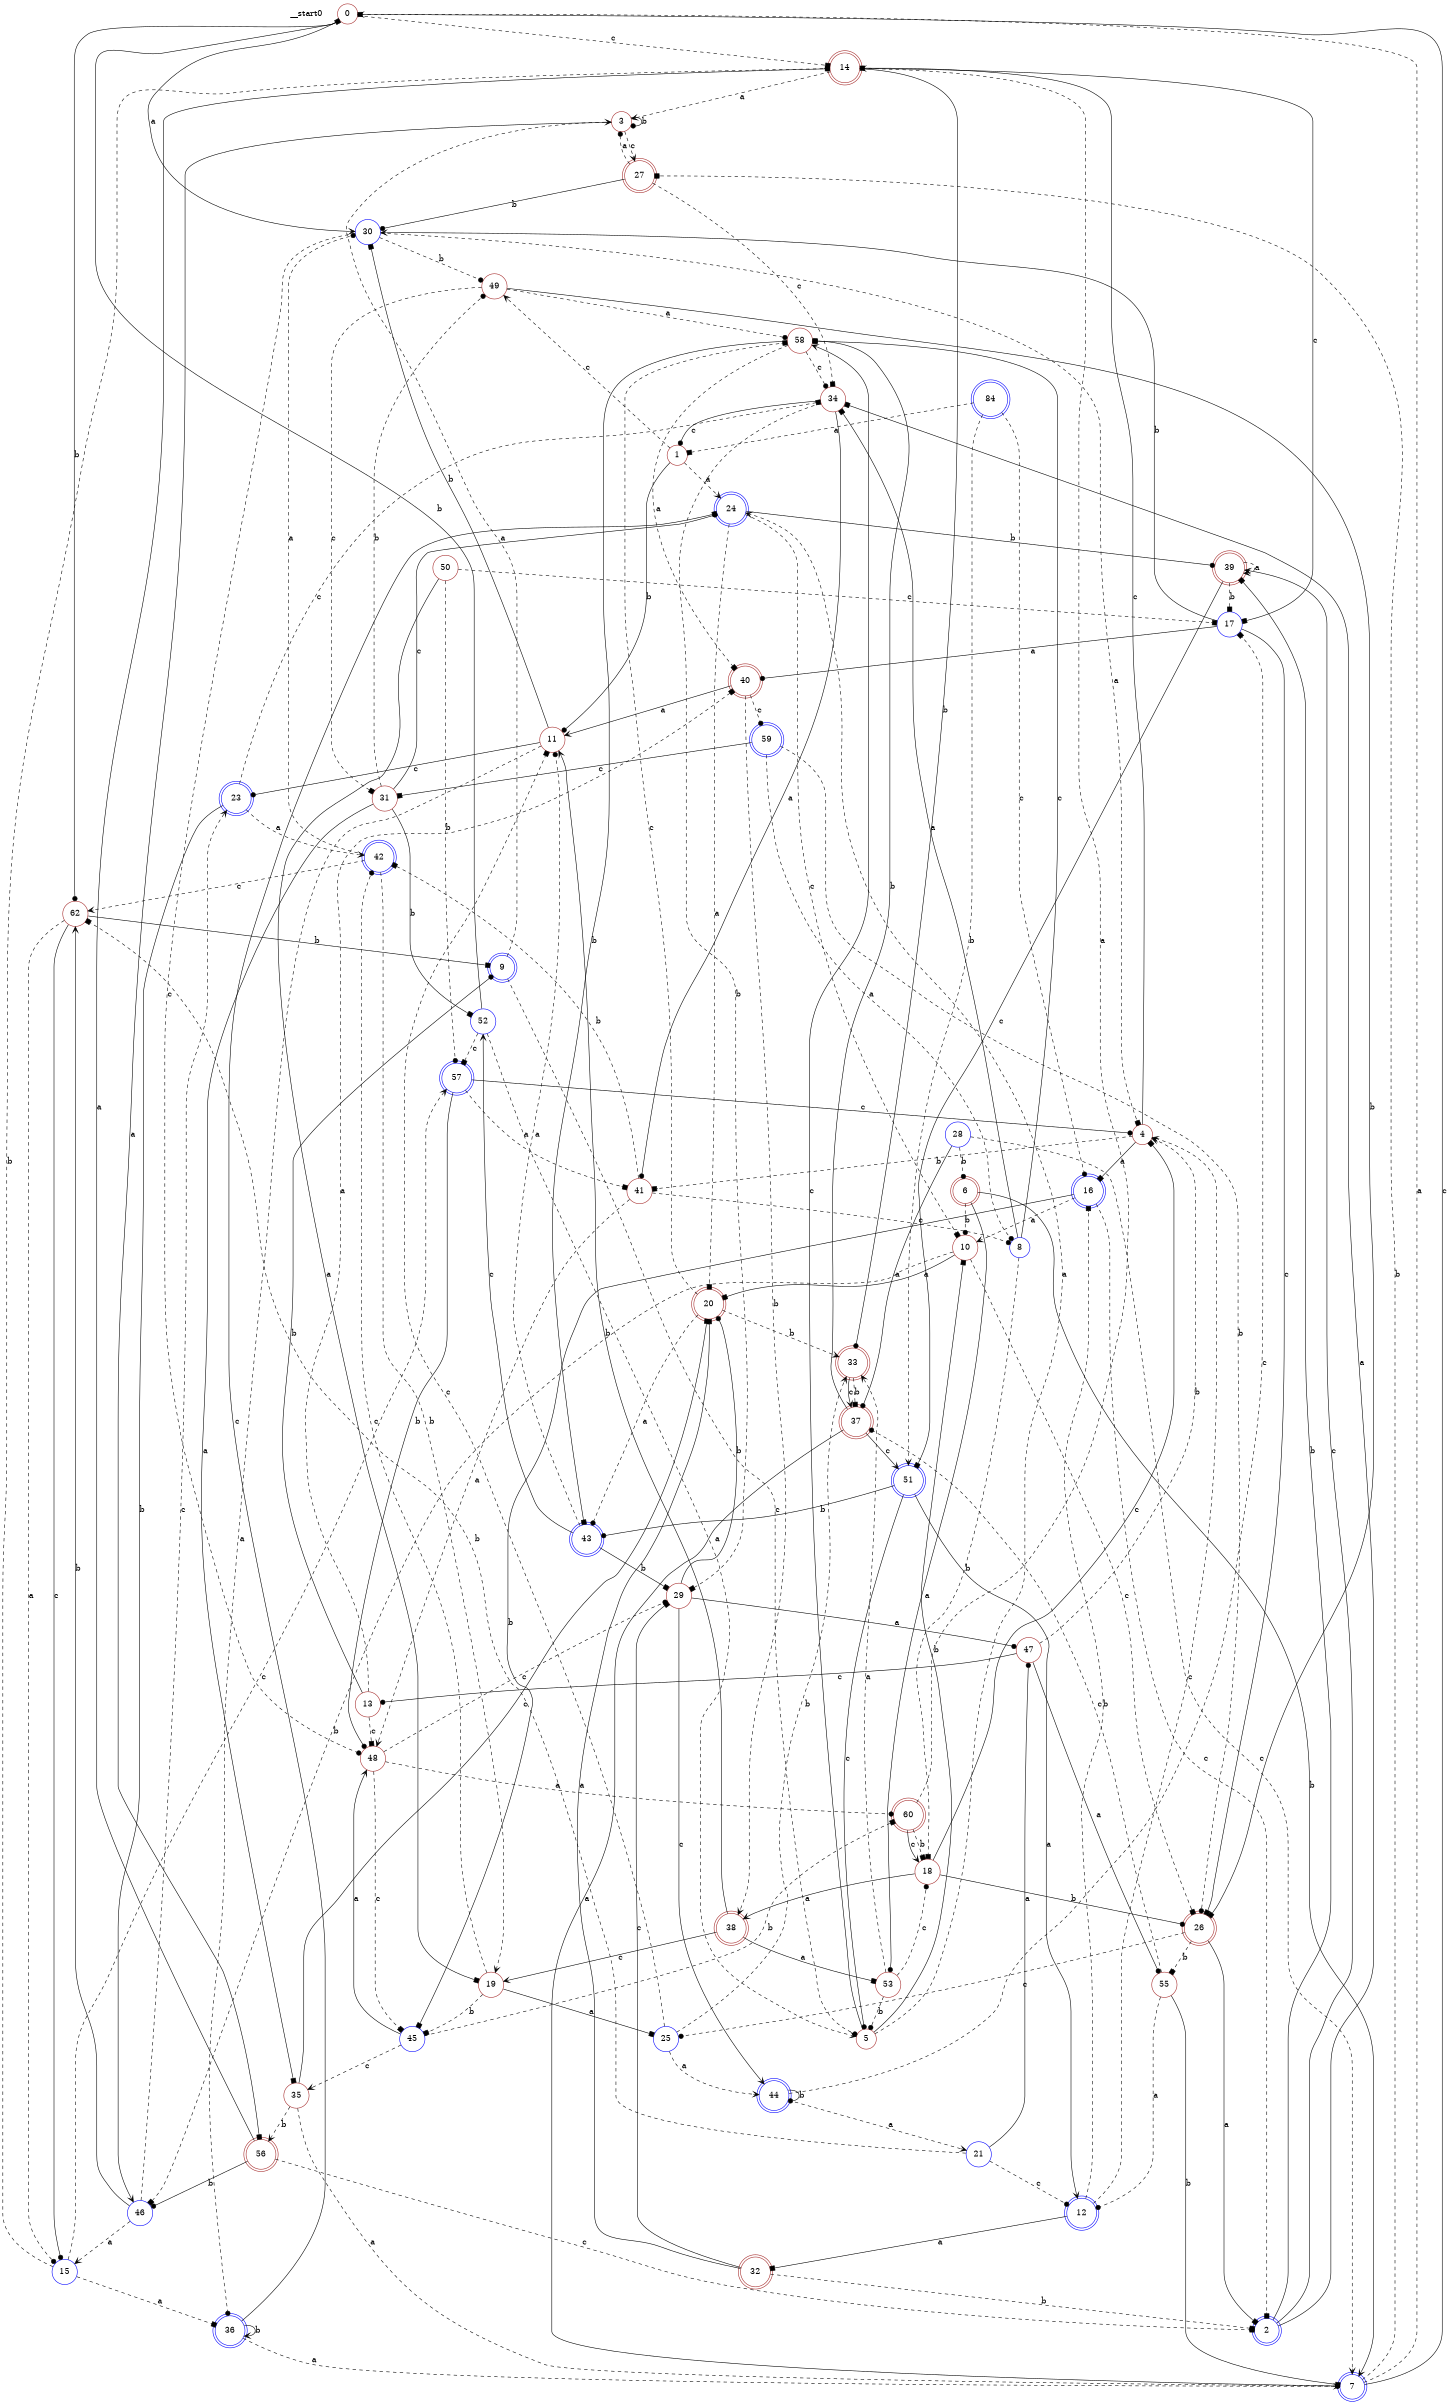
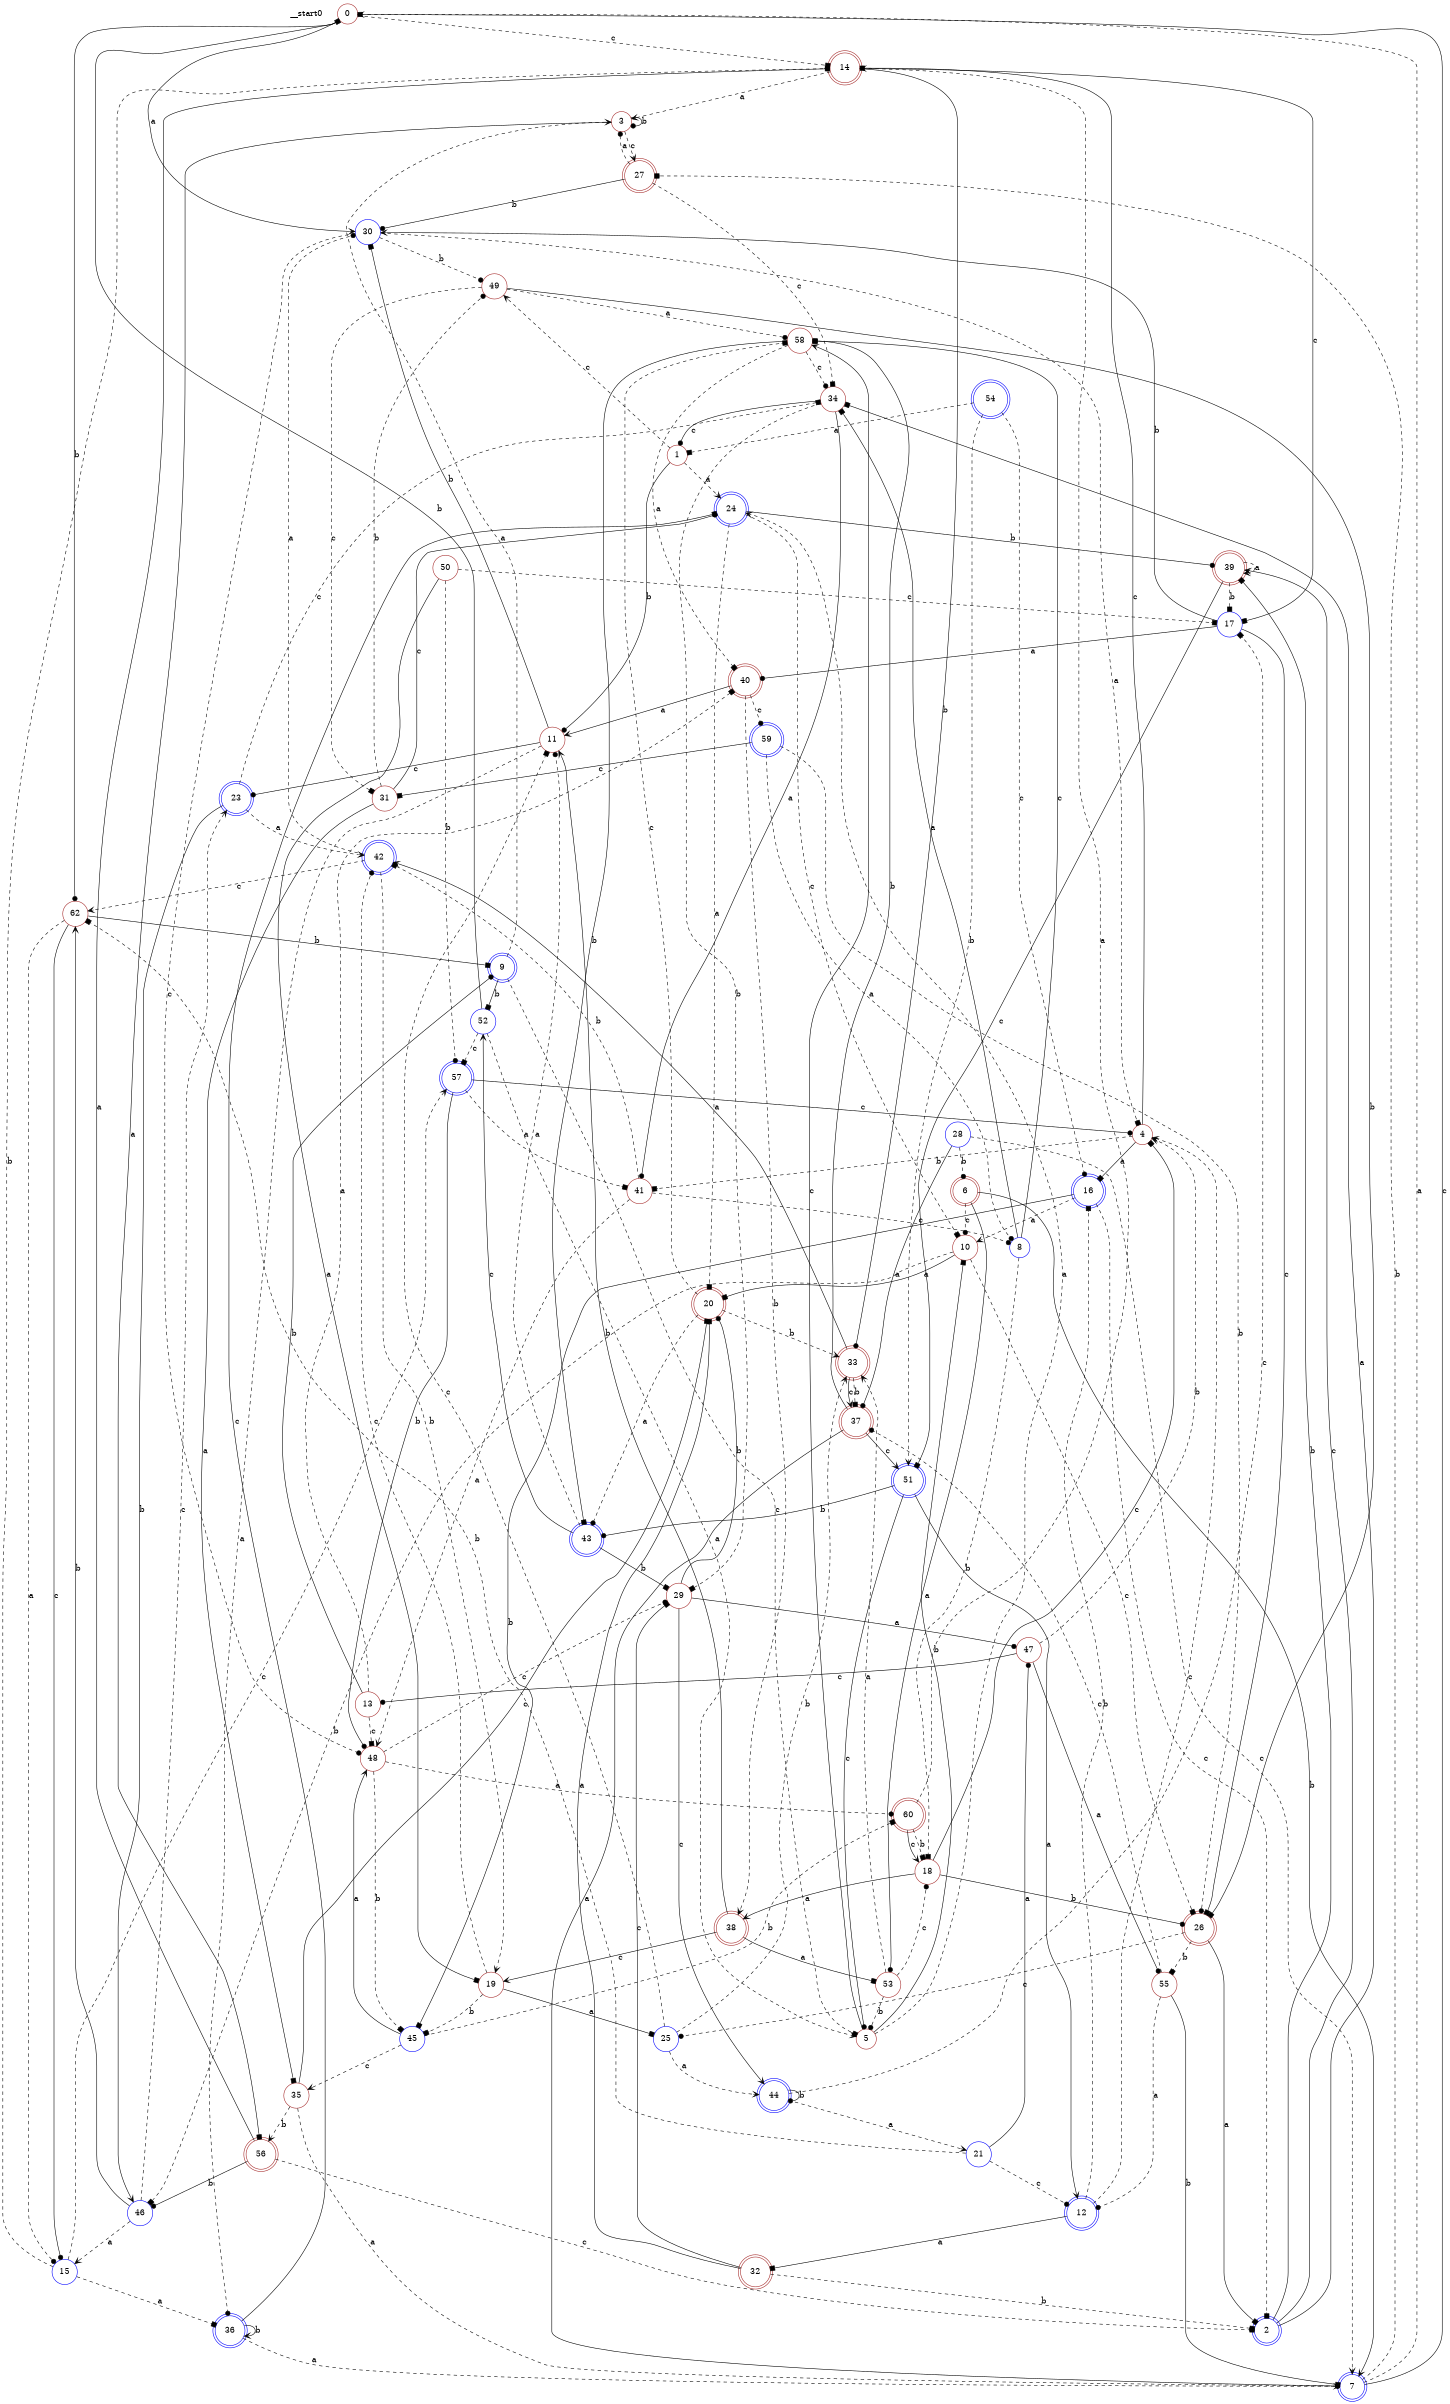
(991, 399) -> (991, 399)
(410, 921) -> (494, 992)
none -> (681, 1076)
(968, 1221) -> (968, 1221)
(775, 1509) -> (775, 1509)
(378, 1899) -> (378, 1899)
